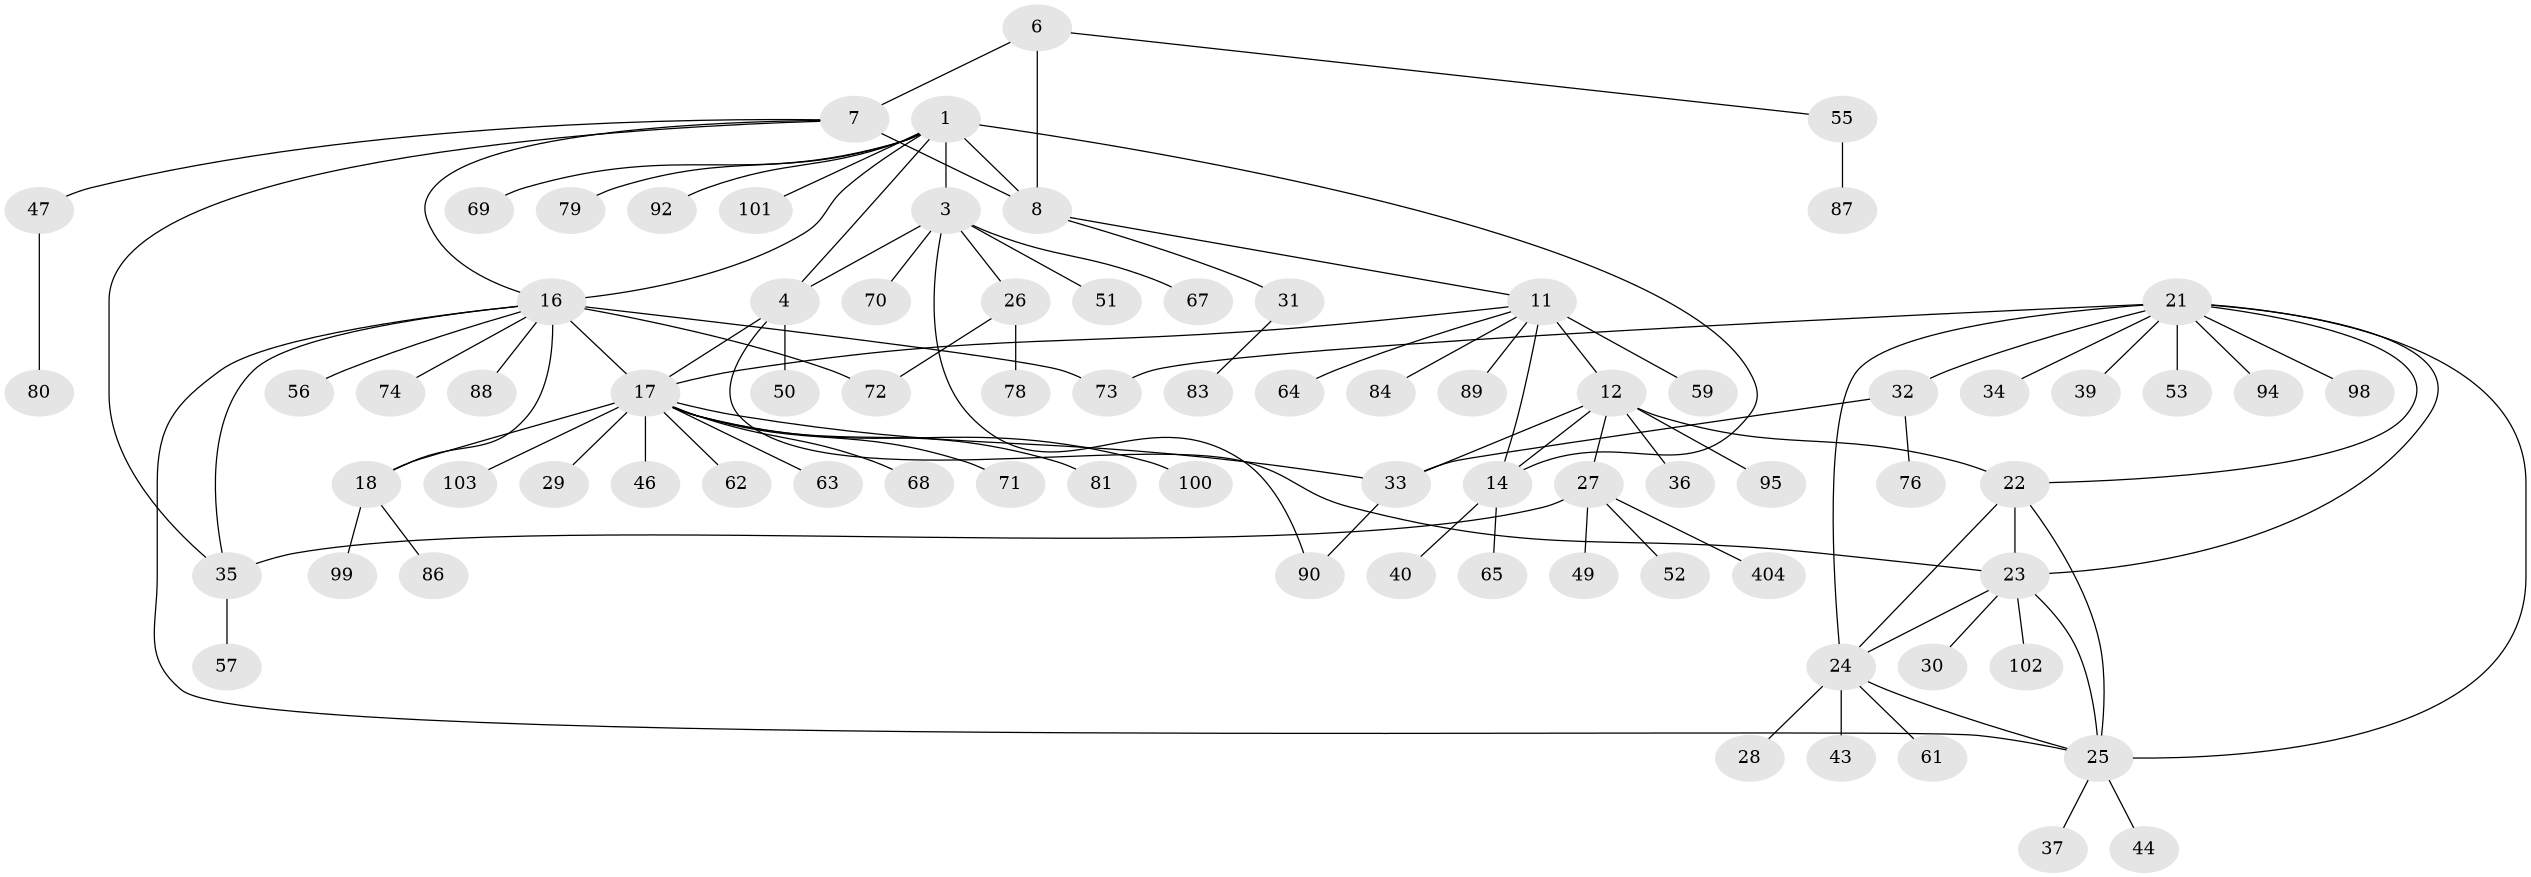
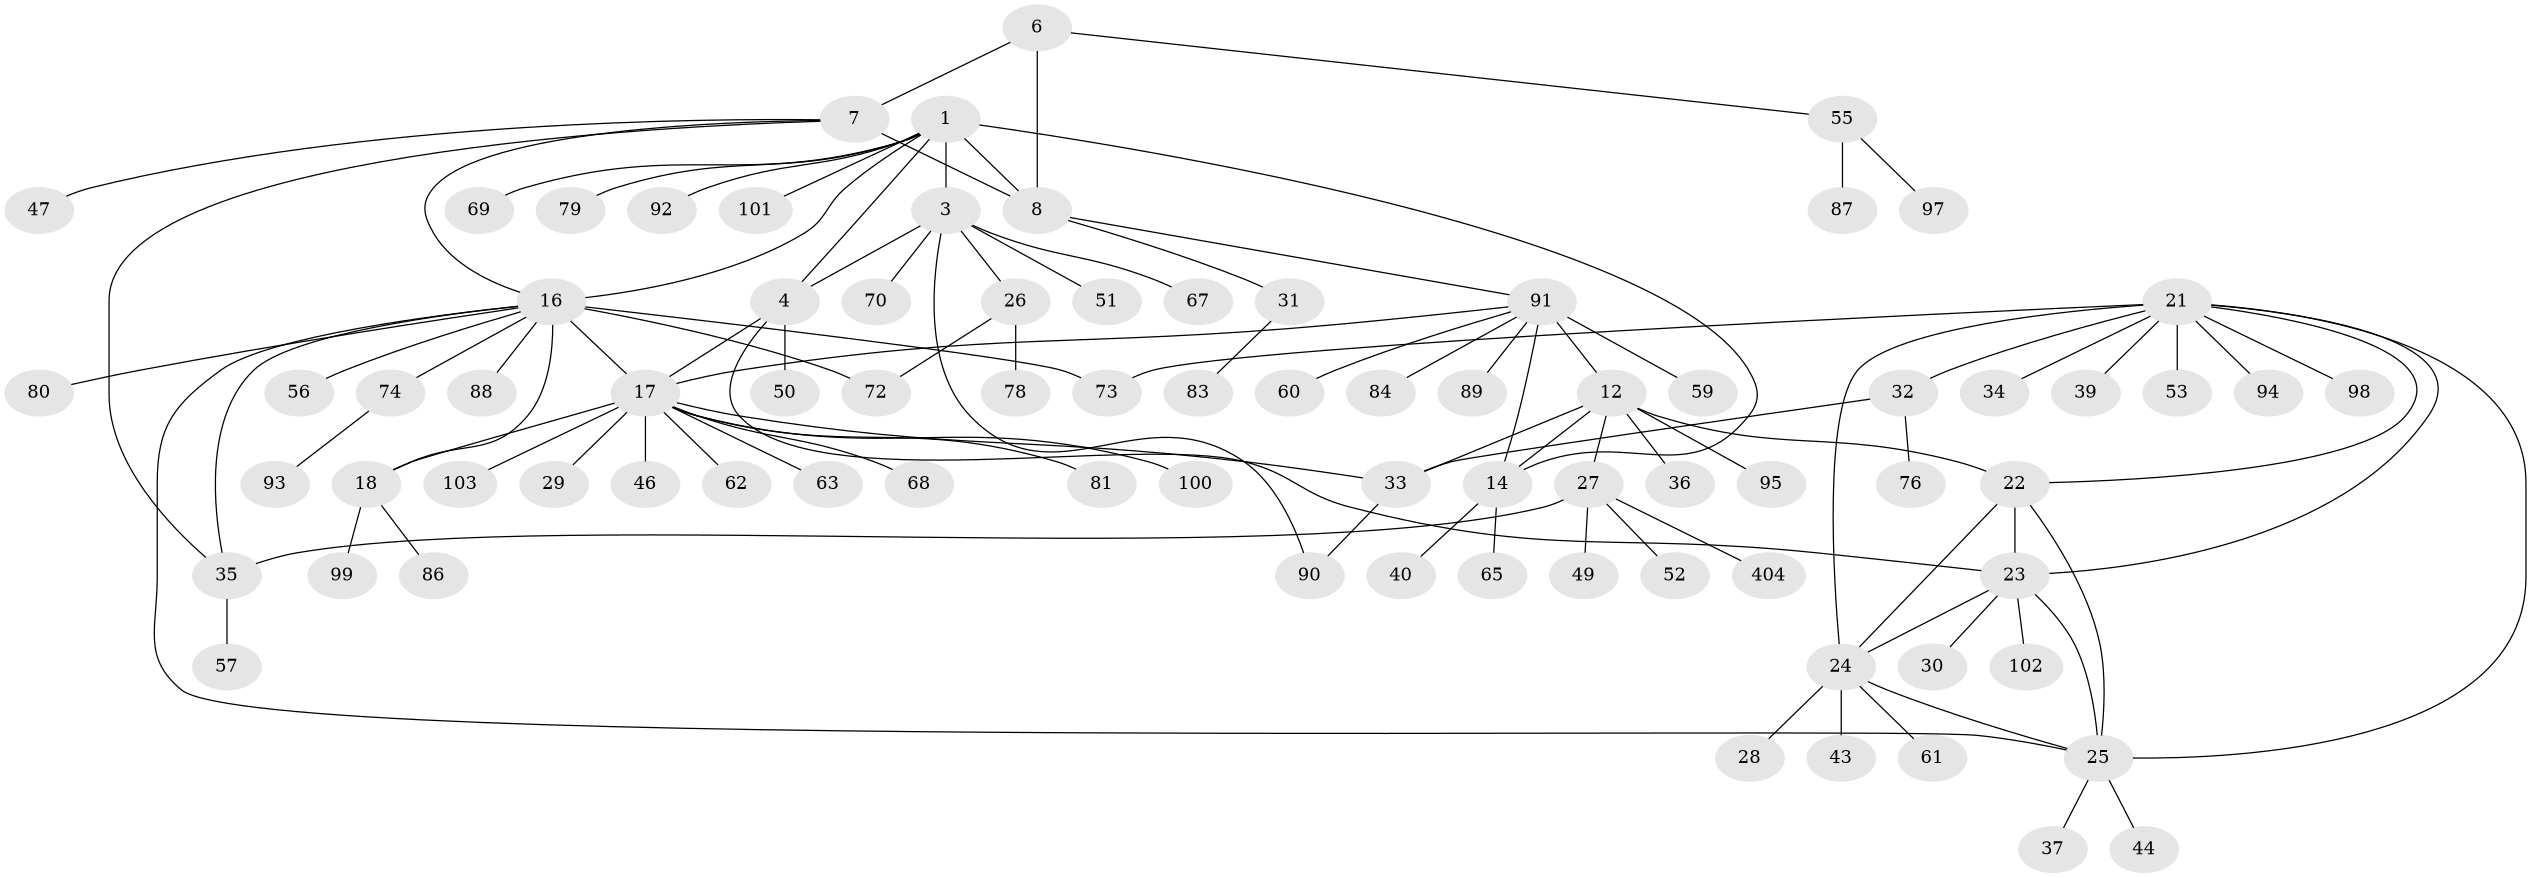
none -> (1934, 210)
(39, 302) -> (227, 354)
(1542, 302) -> (1542, 302)
(1290, 393) -> (1290, 393)
none -> (275, 484)
(1011, 484) -> none
